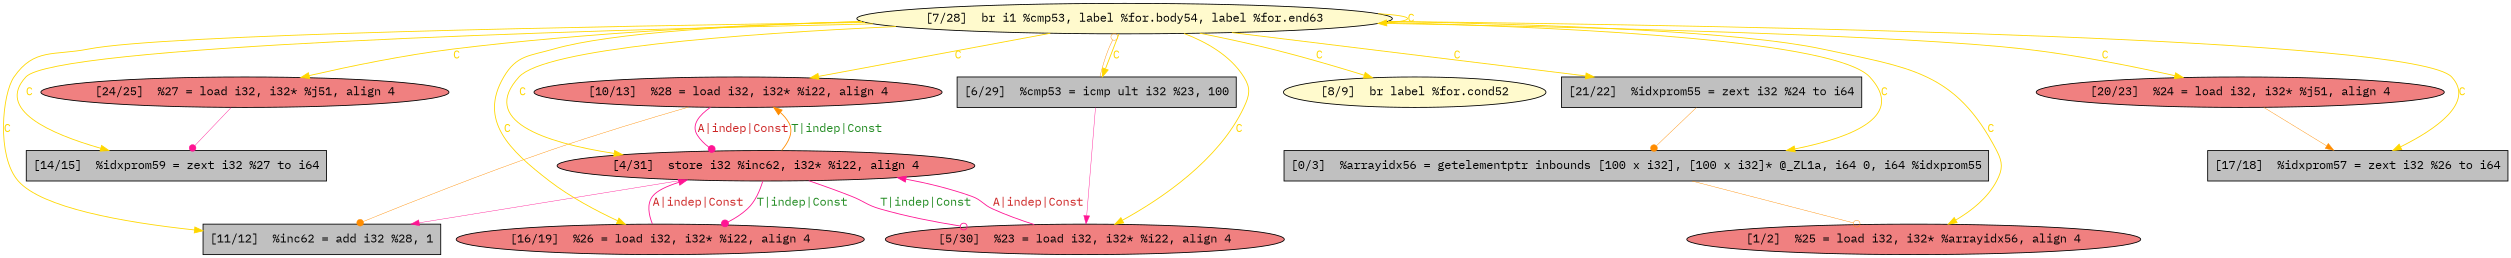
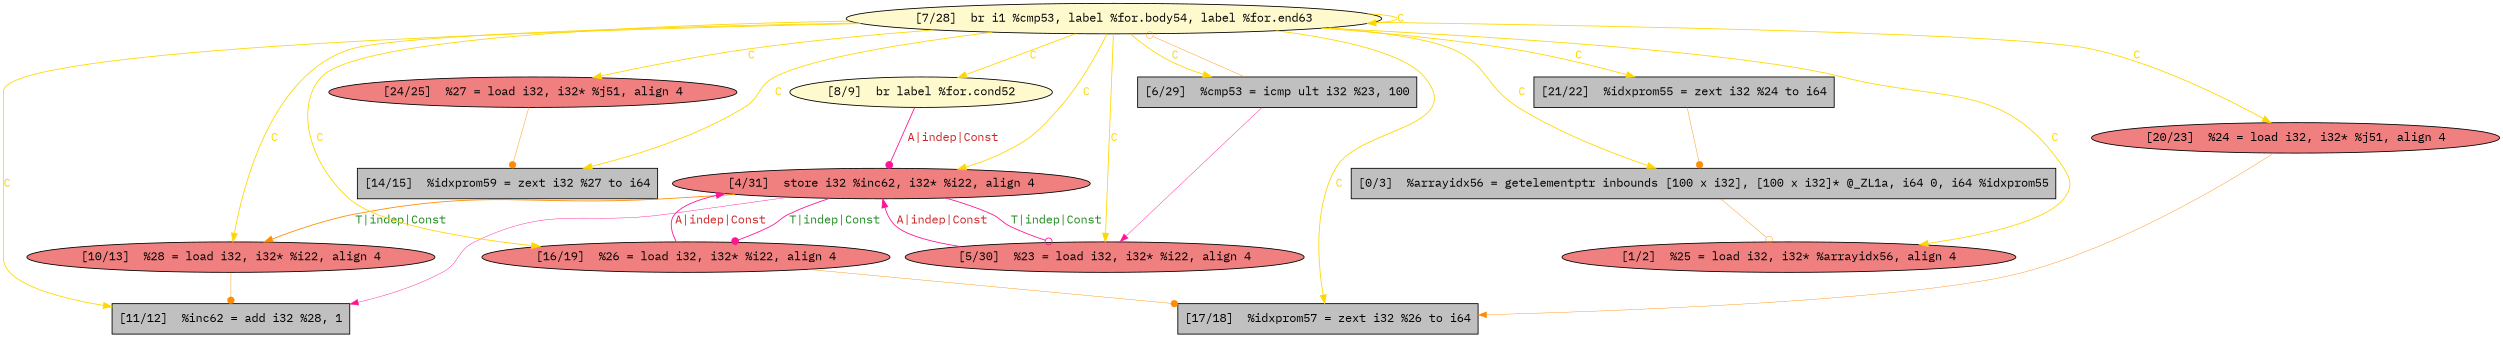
(213, 127) -> (521, 134)
(695, 127) -> (903, 135)
none -> (989, 286)
